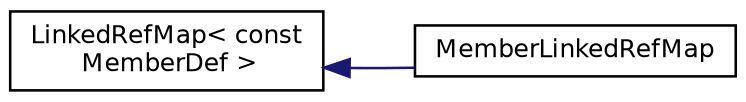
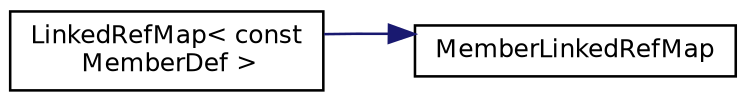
(382, 68) -> (356, 34)
